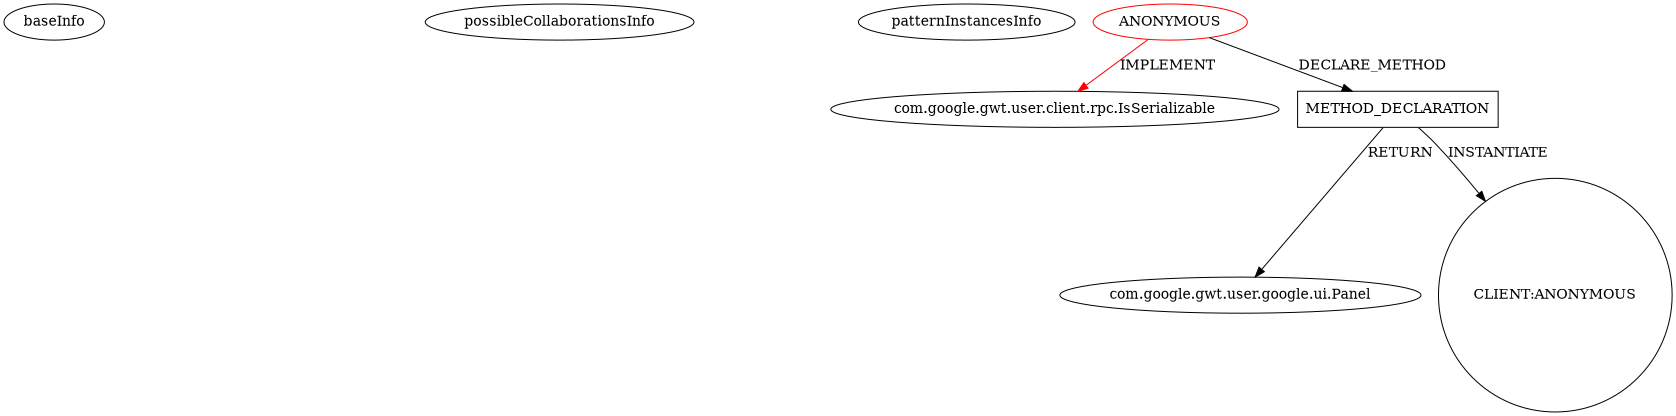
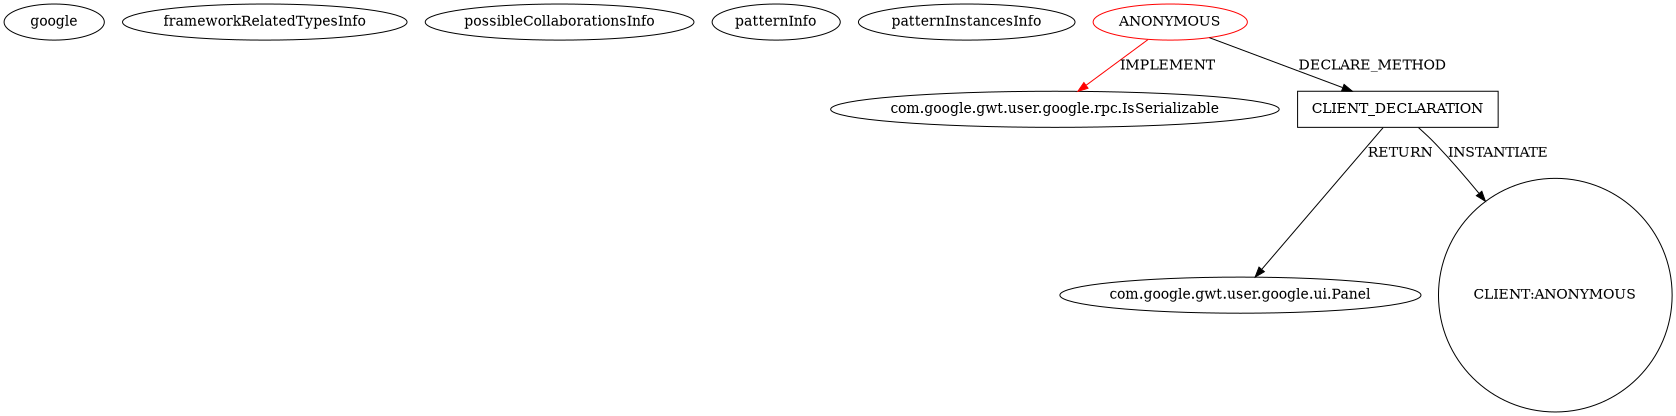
(54, 22) -> (54, 22)
none -> (265, 22)
none -> (776, 22)
(1055, 109) -> (1055, 109)
(1398, 109) -> (1398, 109)
